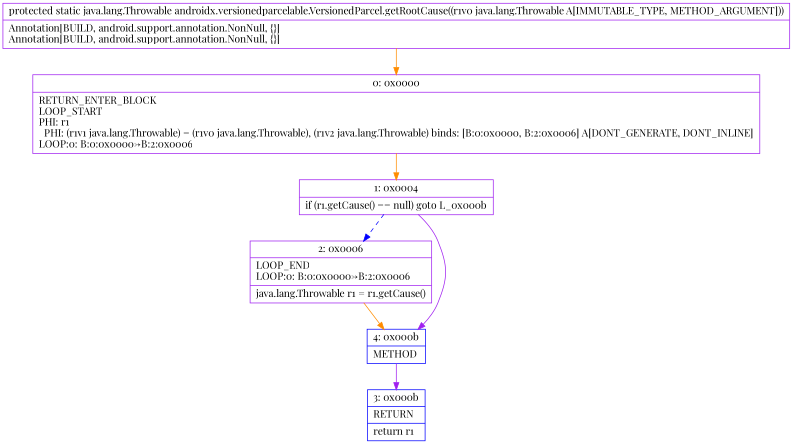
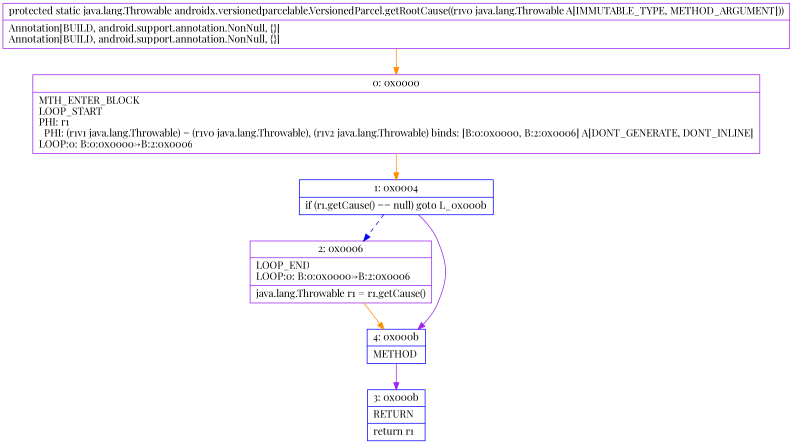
(98, 101) -> (89, 101)
(396, 197) -> (396, 197)
